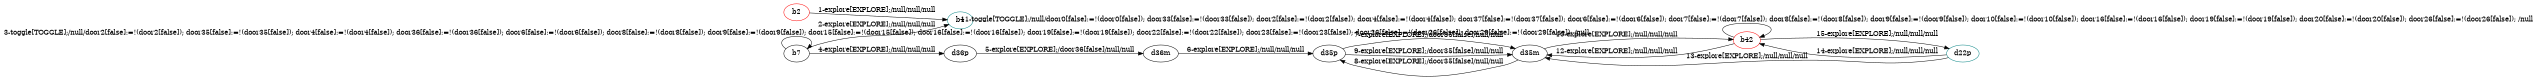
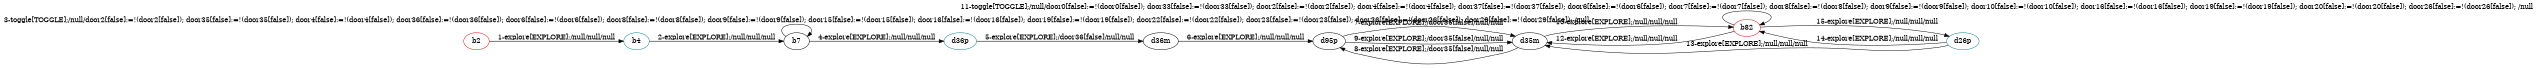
(875, 36) -> (714, 41)
(1747, 40) -> (1747, 28)
(960, 54) -> (960, 41)
(1329, 54) -> (1329, 41)
(1963, 54) -> (1963, 41)
